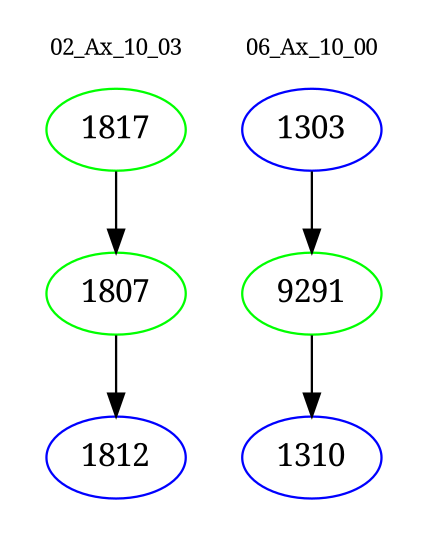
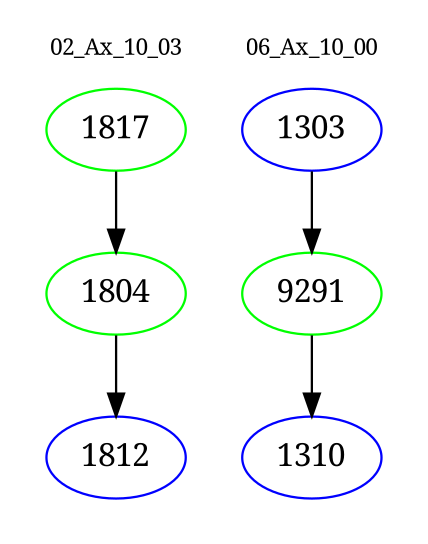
(116, 294) -> (116, 294)
